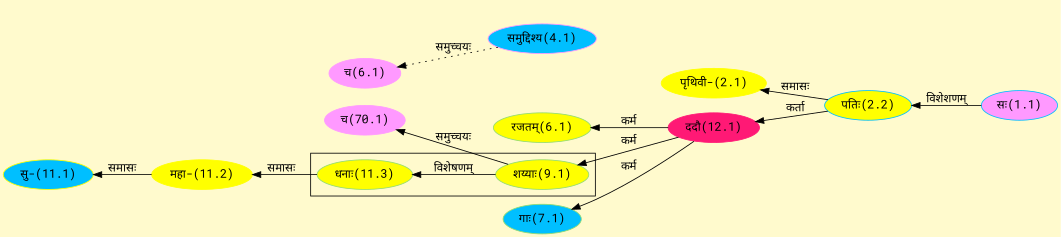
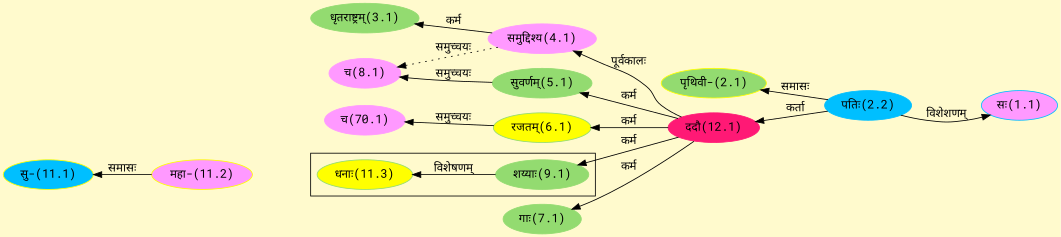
none -> (365, 18)
(542, 39) -> (542, 39)
(365, 73) -> (365, 73)
none -> (636, 79)
none -> (542, 83)
(714, 83) -> (714, 83)
(868, 105) -> (868, 105)
(951, 105) -> (941, 122)
(454, 147) -> (454, 124)
(202, 175) -> (202, 175)
(289, 175) -> none
(542, 175) -> (542, 175)
(542, 219) -> (542, 219)
